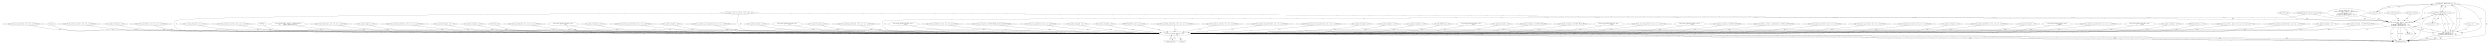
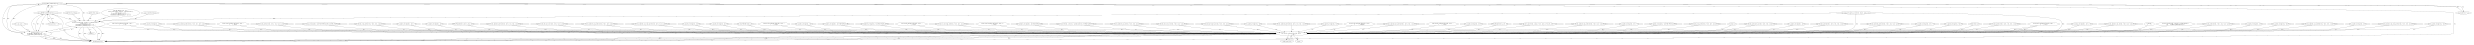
(2309, 13) -> none
(1361, 24) -> none
